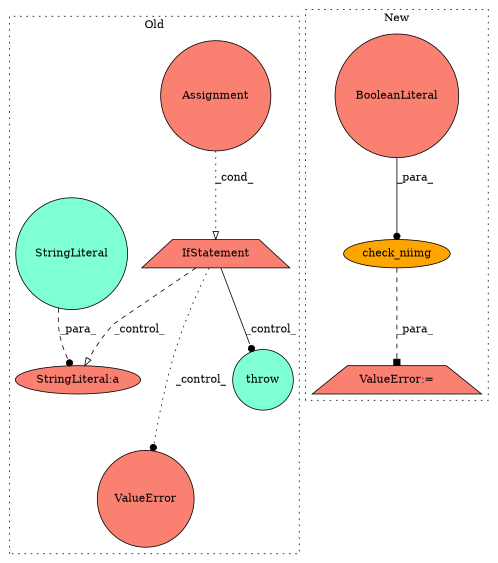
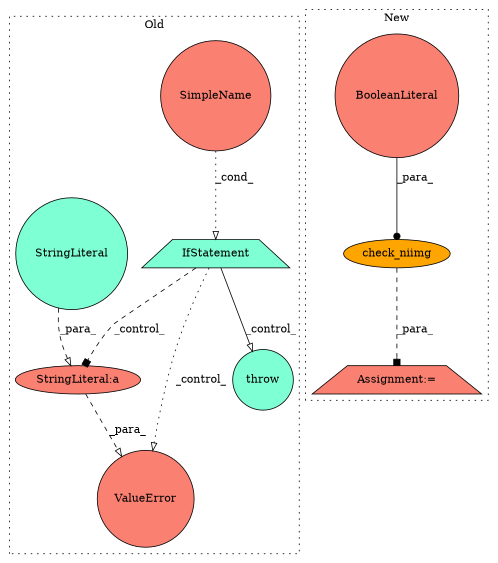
(216, 96) -> (216, 96)
(216, 254) -> (216, 254)
(235, 306) -> (235, 306)
(137, 308) -> (137, 308)
(60, 335) -> (60, 335)
(174, 354) -> (174, 354)
(397, 380) -> (397, 380)
none -> (102, 422)
